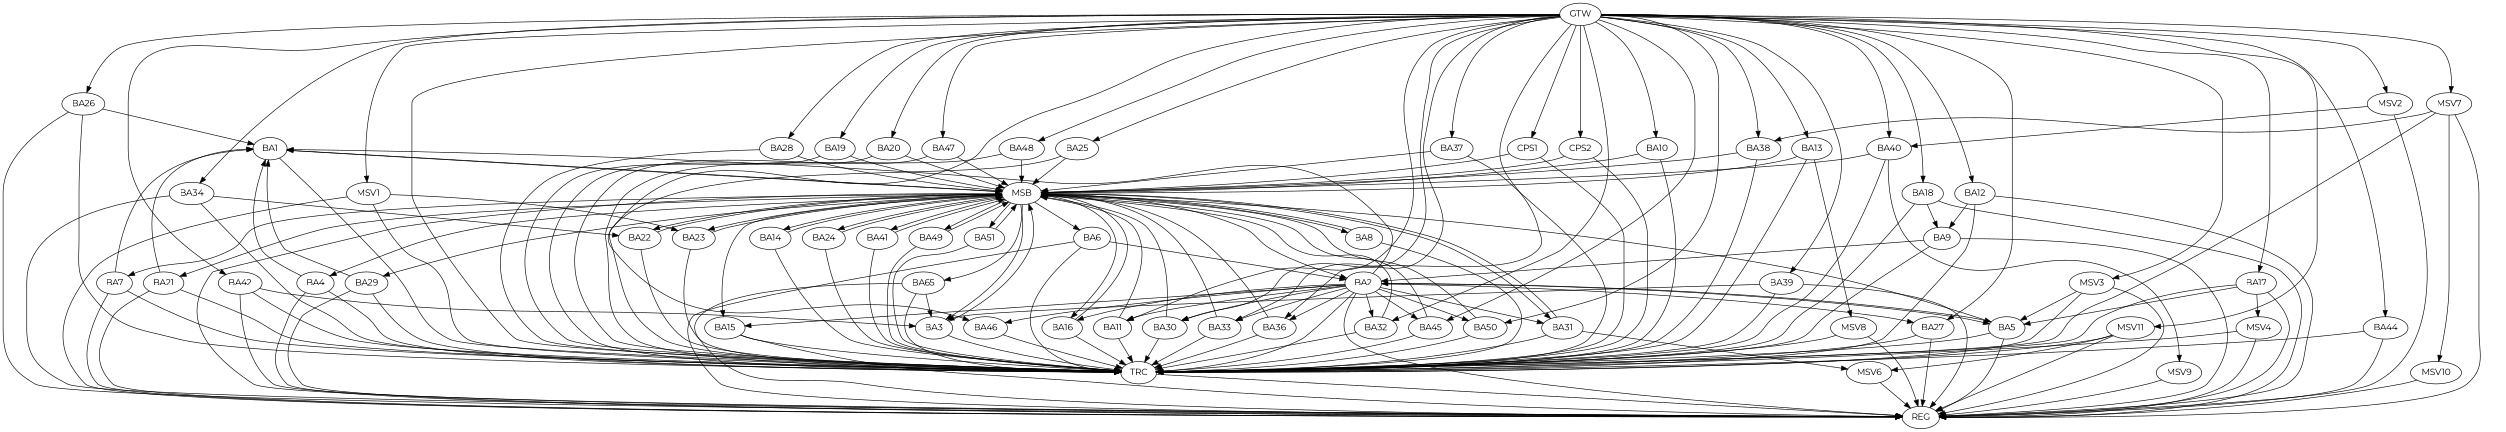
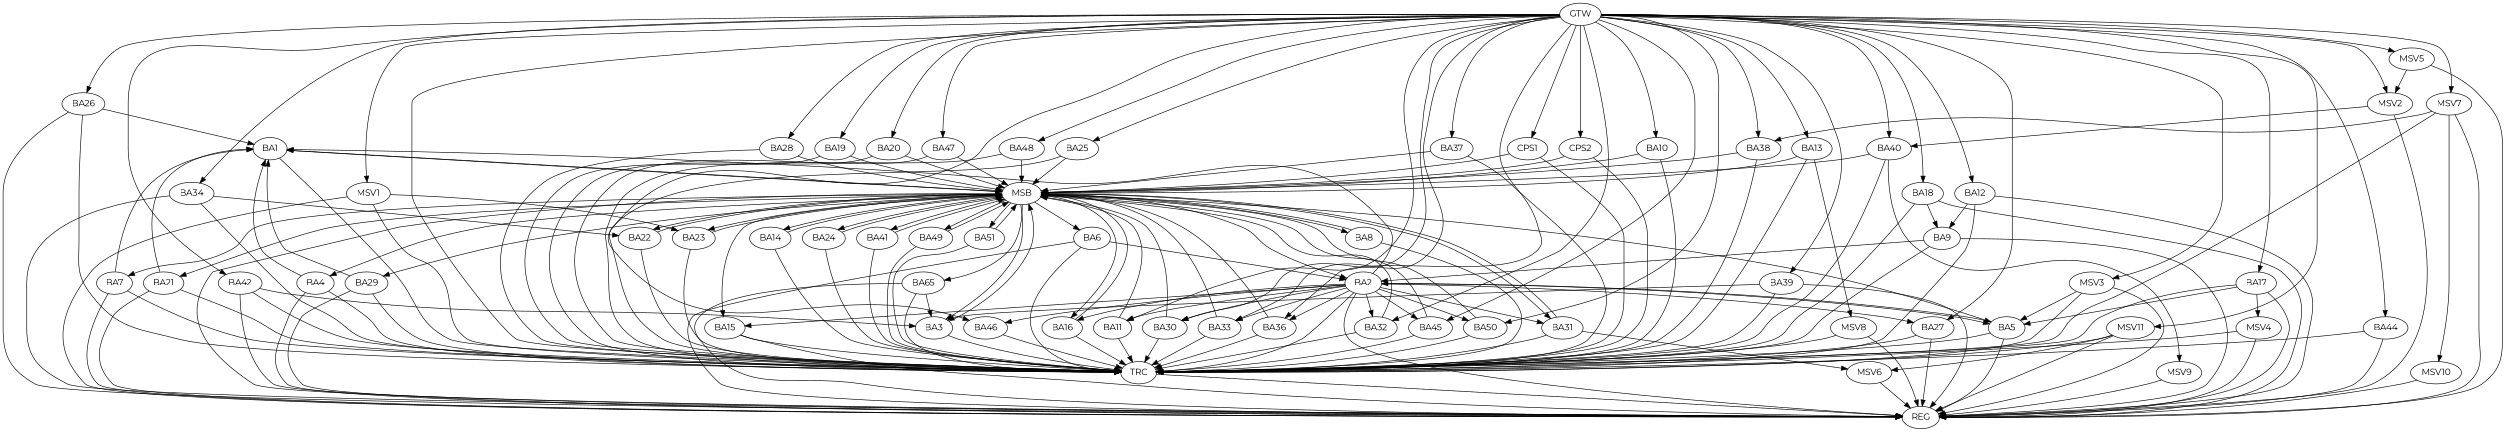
none -> (2412, 59)
